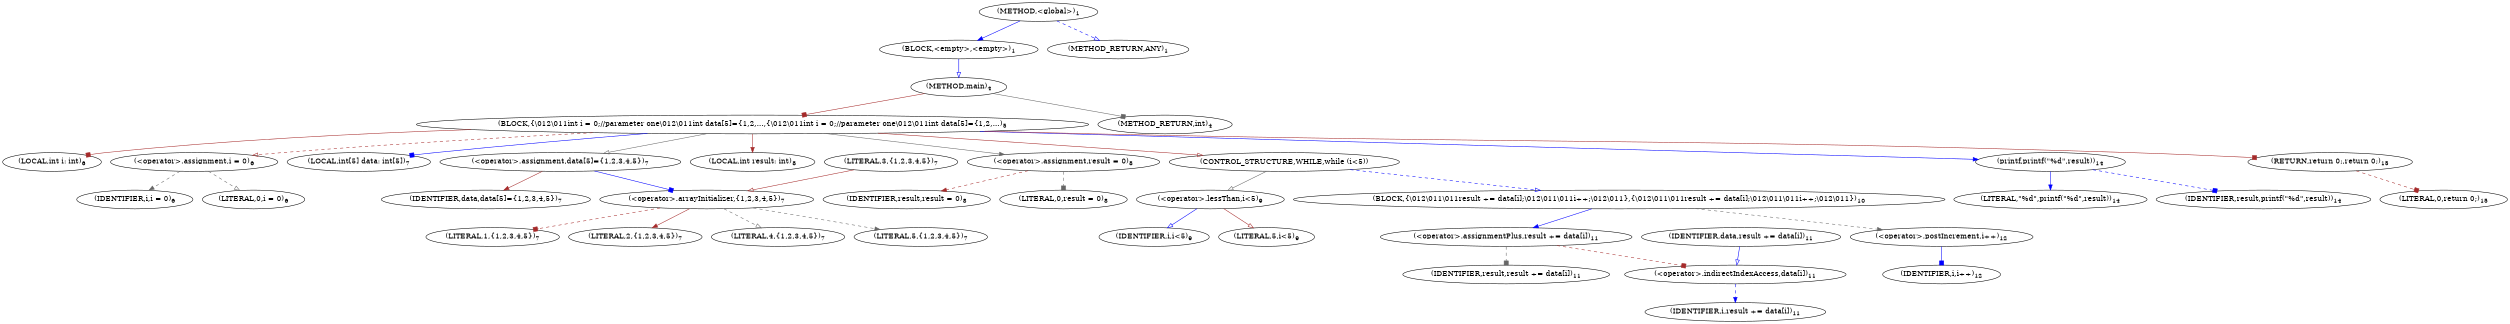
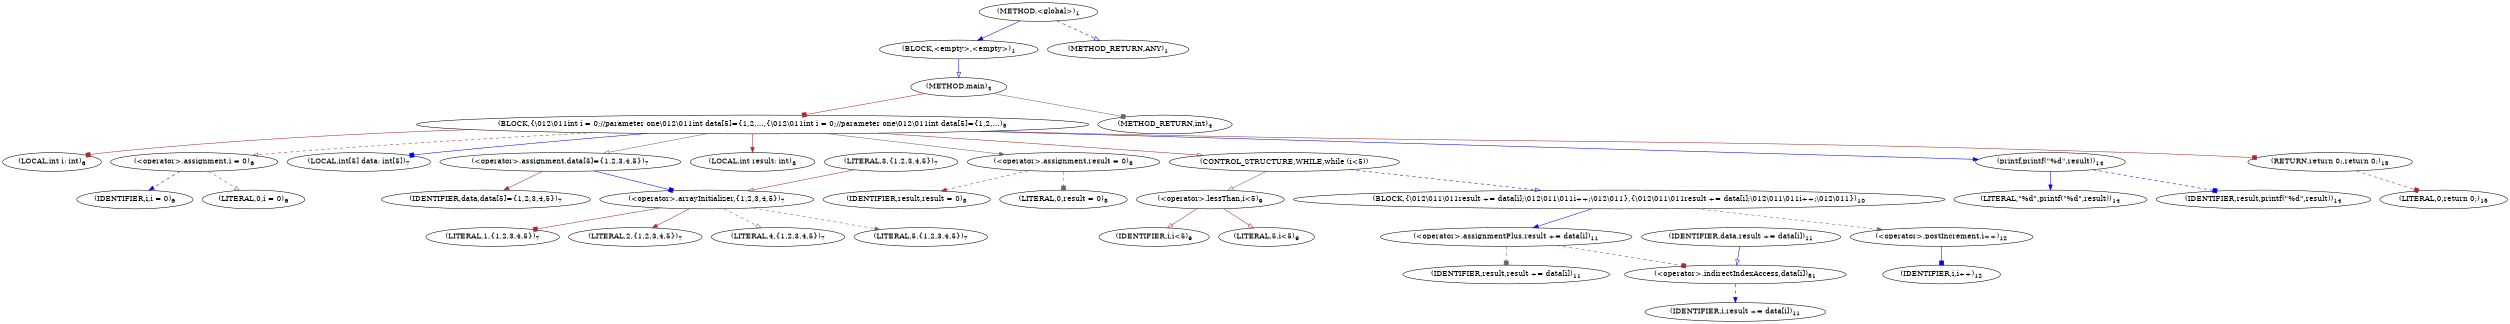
(167, 179) -> (167, 179)
(1184, 217) -> (1184, 217)
(599, 218) -> (599, 218)
(1812, 274) -> (1812, 274)
